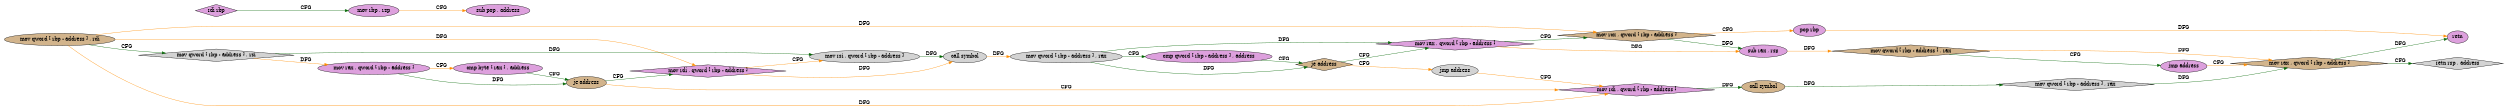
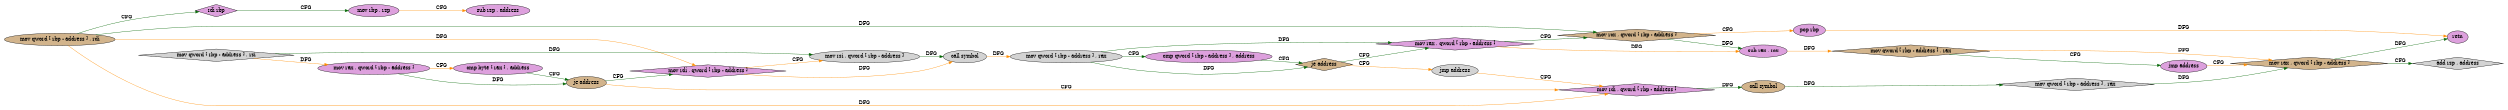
(498, 11) -> (498, 11)
(844, 26) -> (844, 26)
(125, 50) -> (136, 19)
(1763, 51) -> (1763, 51)
(2458, 63) -> (2458, 63)
